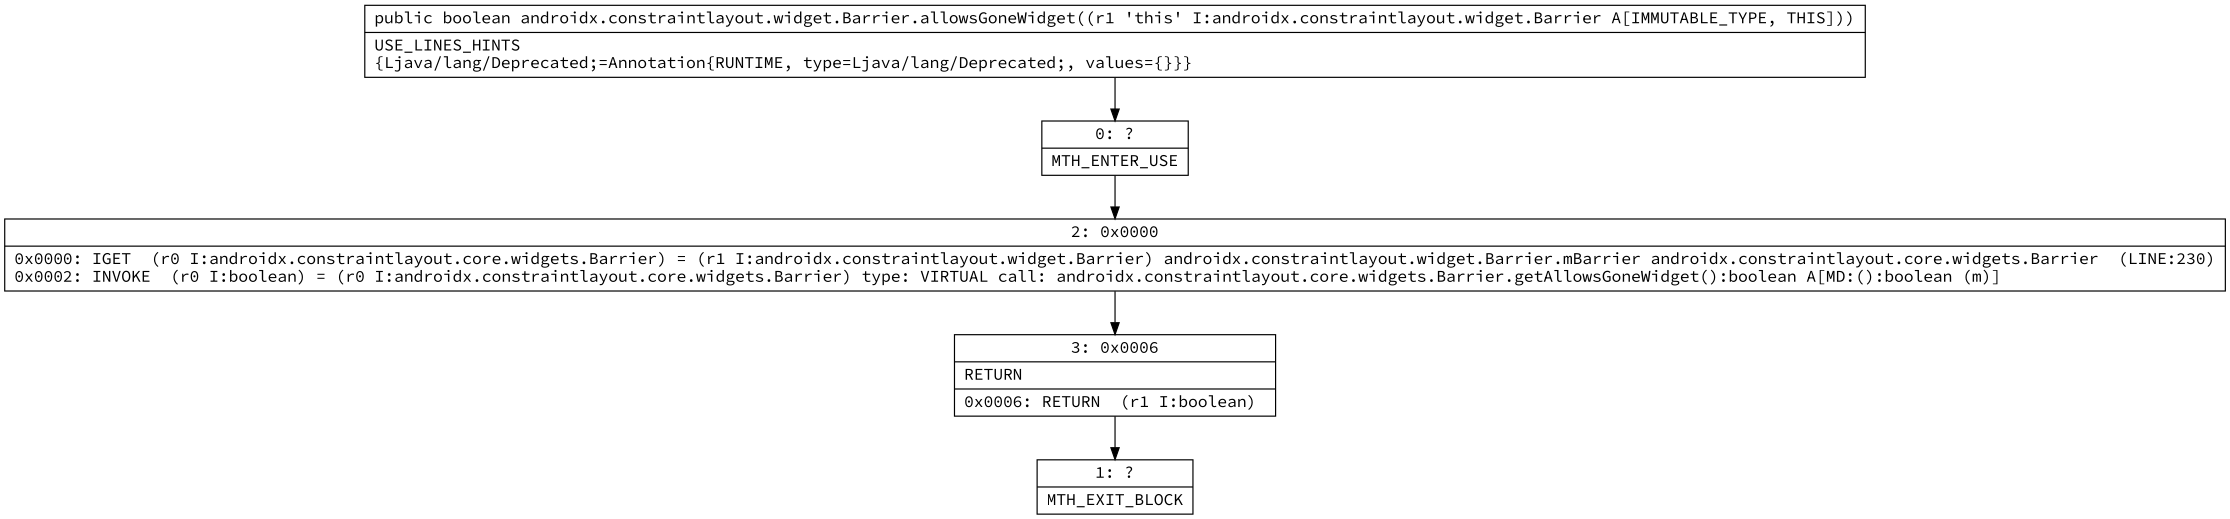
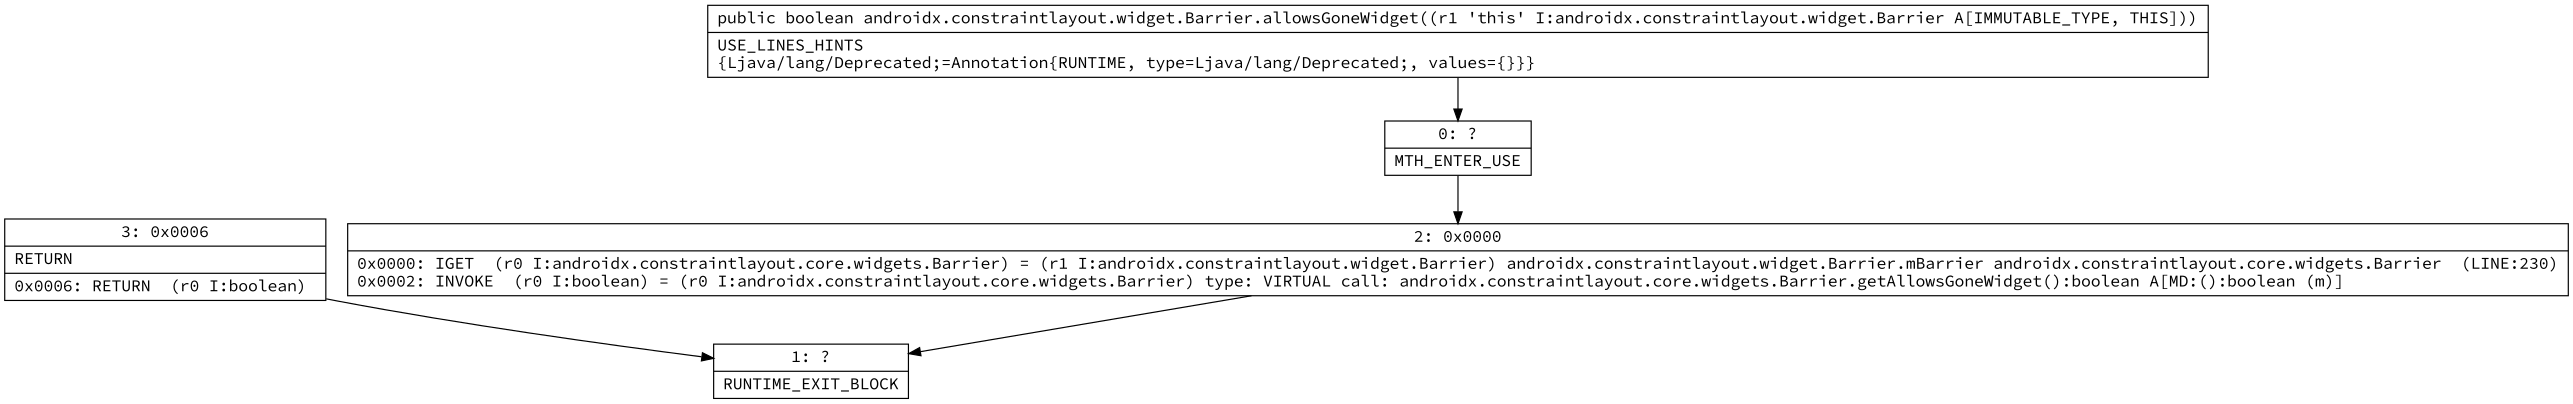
(1115, 307) -> (1086, 324)
(1115, 402) -> (165, 286)
(1115, 500) -> (811, 384)
